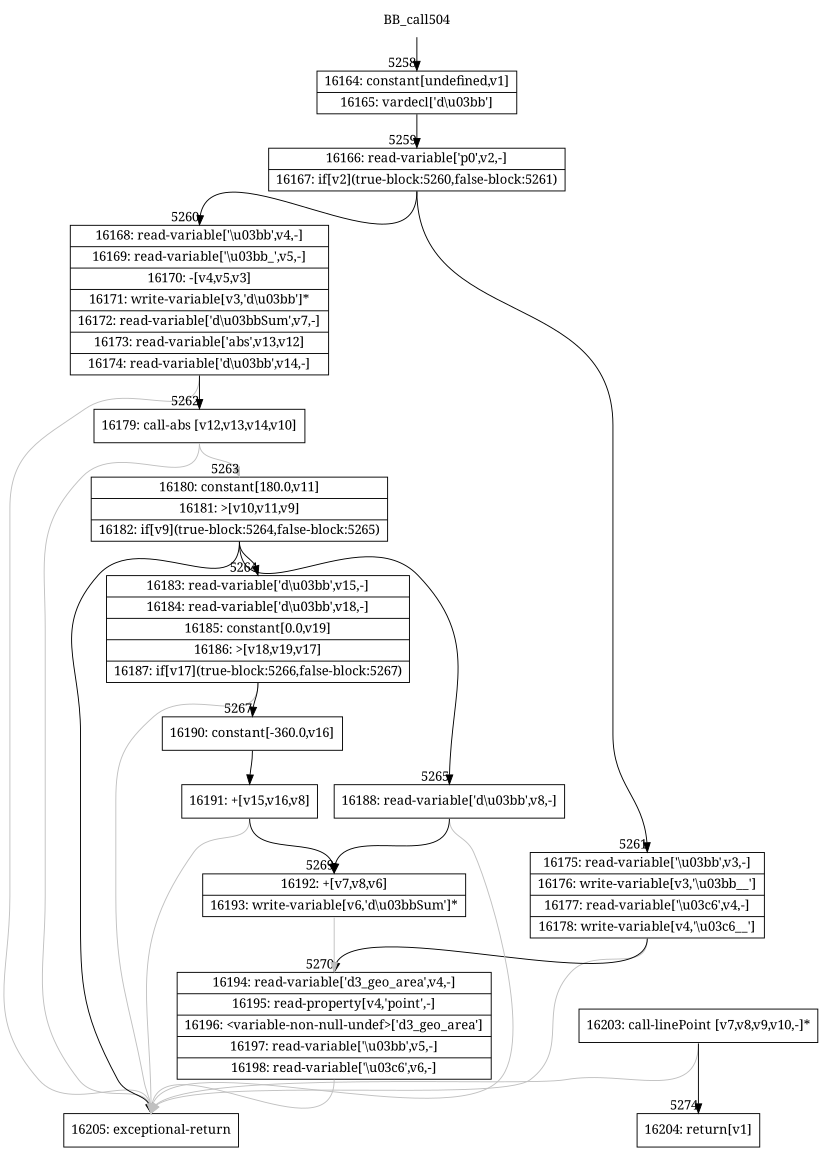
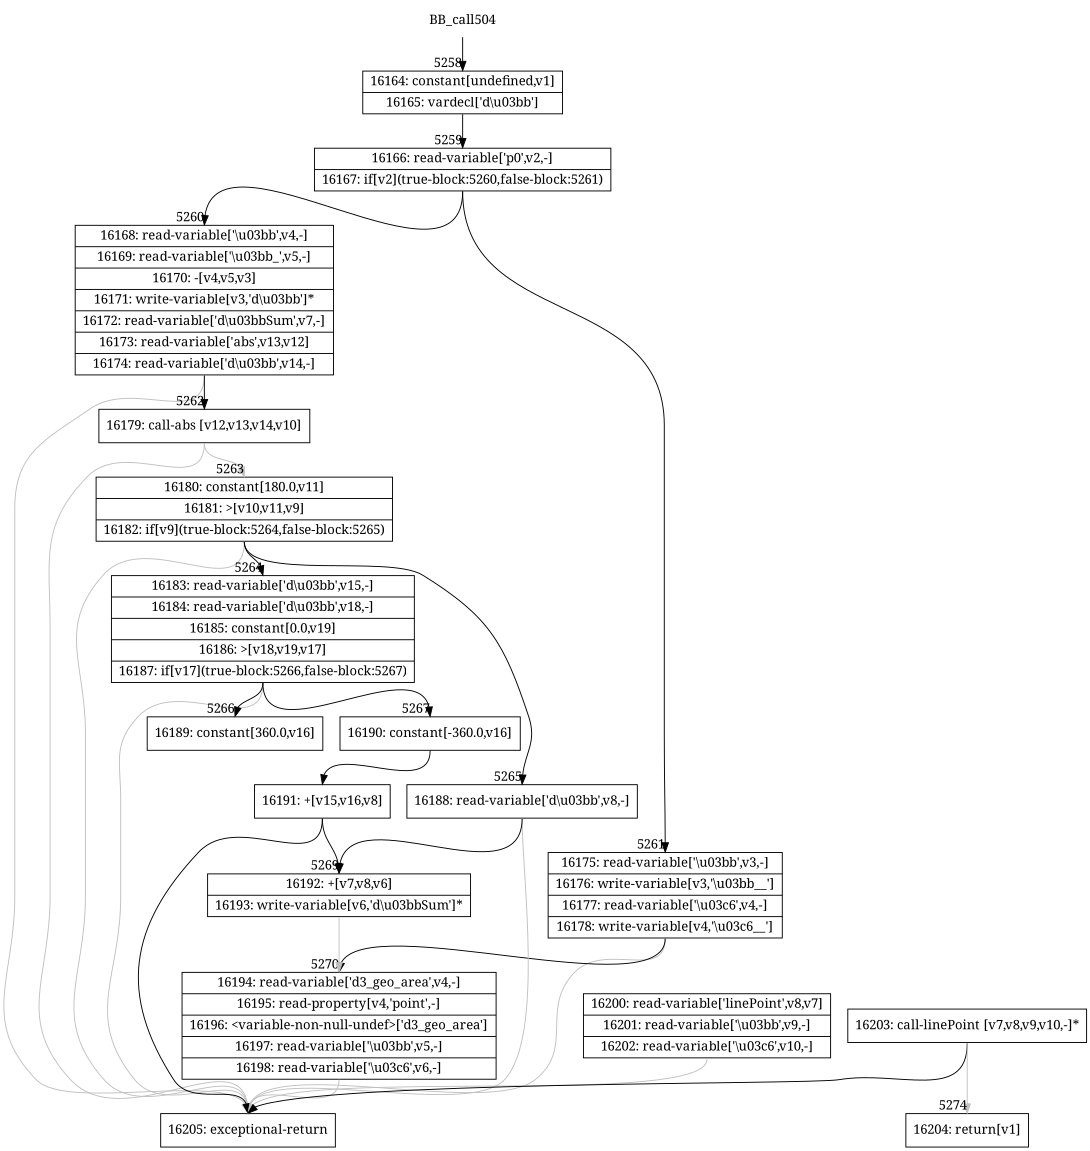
none -> (235, 734)
(81, 766) -> (85, 825)
(152, 938) -> (147, 931)
none -> (707, 1026)
(698, 1074) -> (967, 1074)
(437, 1082) -> (677, 1083)
